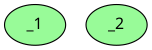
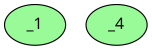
(117, 25) -> (117, 25)
